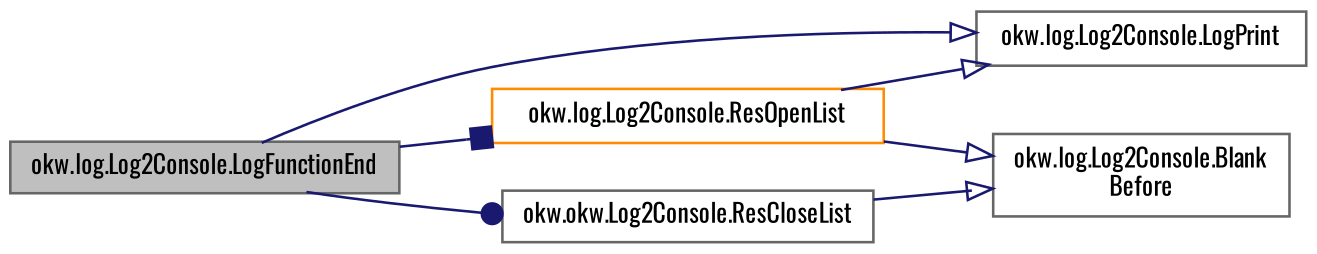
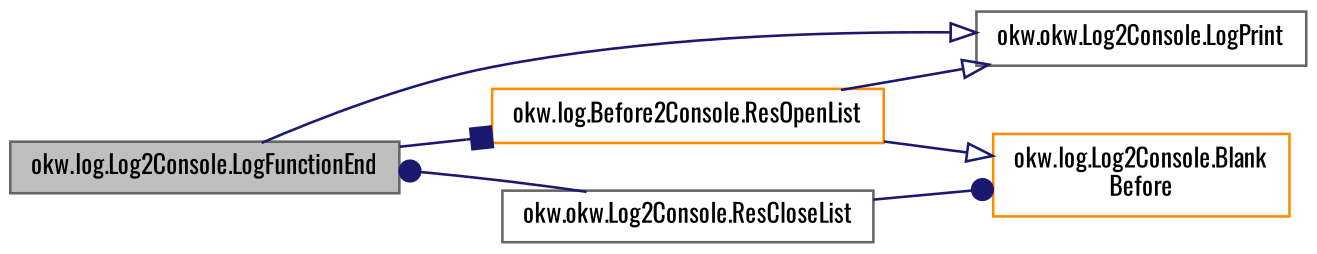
(1141, 39) -> (1141, 39)
(688, 116) -> (688, 116)
(1141, 175) -> (1141, 175)
(923, 195) -> (923, 195)
(394, 204) -> (504, 181)
